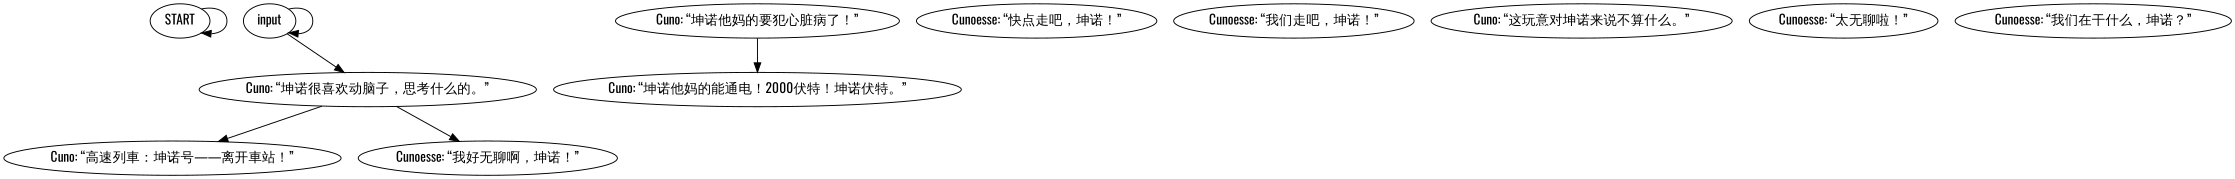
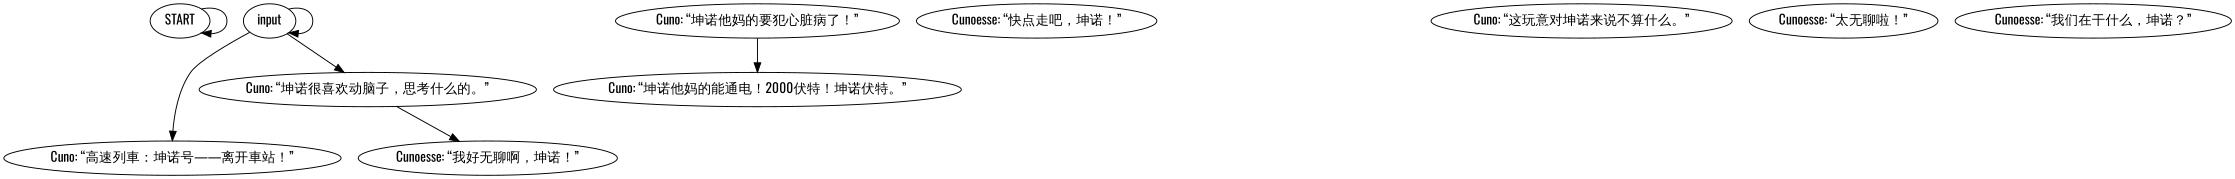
(1294, 21) -> none
(275, 122) -> (194, 69)
